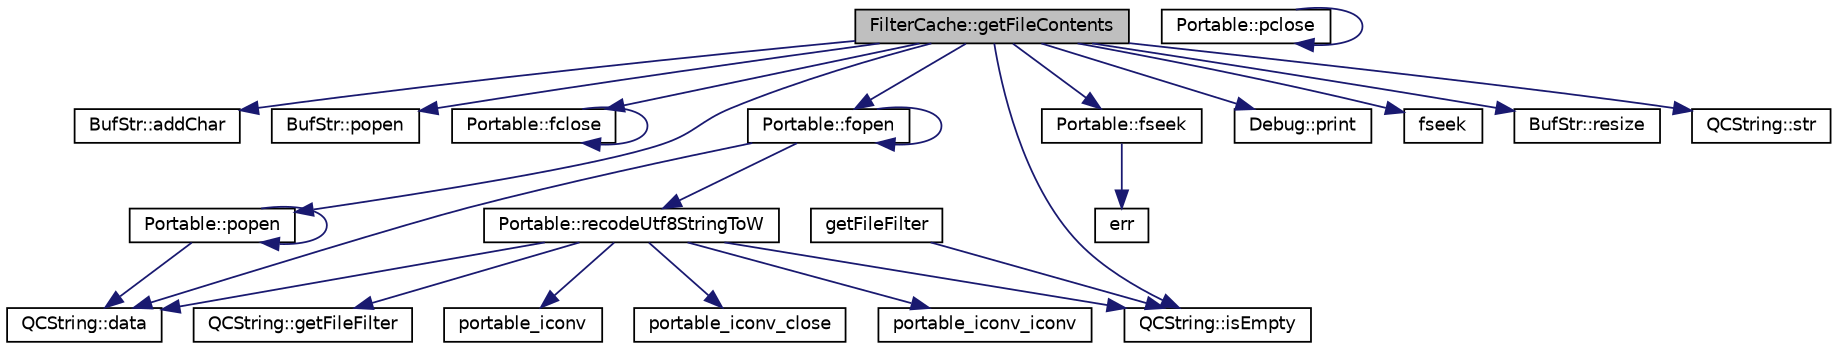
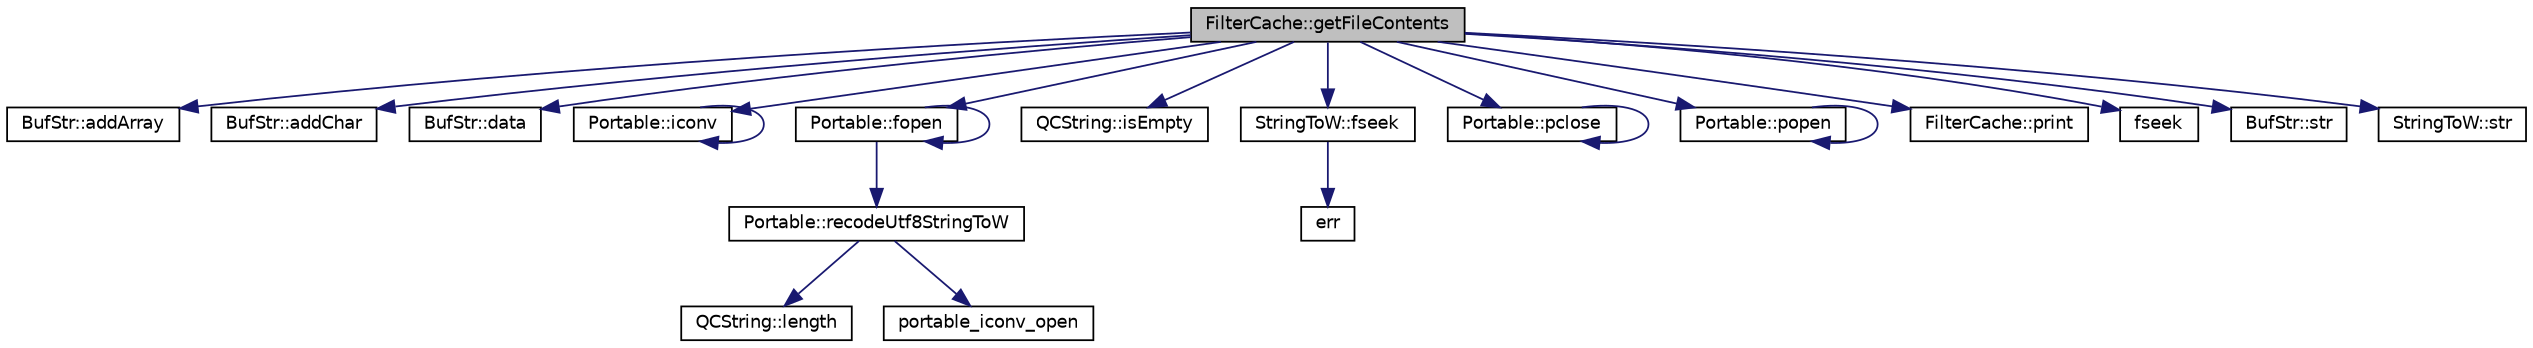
none -> (1422, 71)
none -> (93, 124)
(346, 126) -> (475, 124)
(534, 126) -> (653, 124)
(1122, 126) -> (1328, 124)
(1303, 126) -> (1999, 124)
(1587, 126) -> (2289, 124)
(1761, 126) -> (2452, 124)
(877, 225) -> none
(916, 274) -> none
(84, 325) -> none
(303, 325) -> (767, 323)
(523, 325) -> none
(740, 325) -> none
(985, 325) -> (989, 323)
